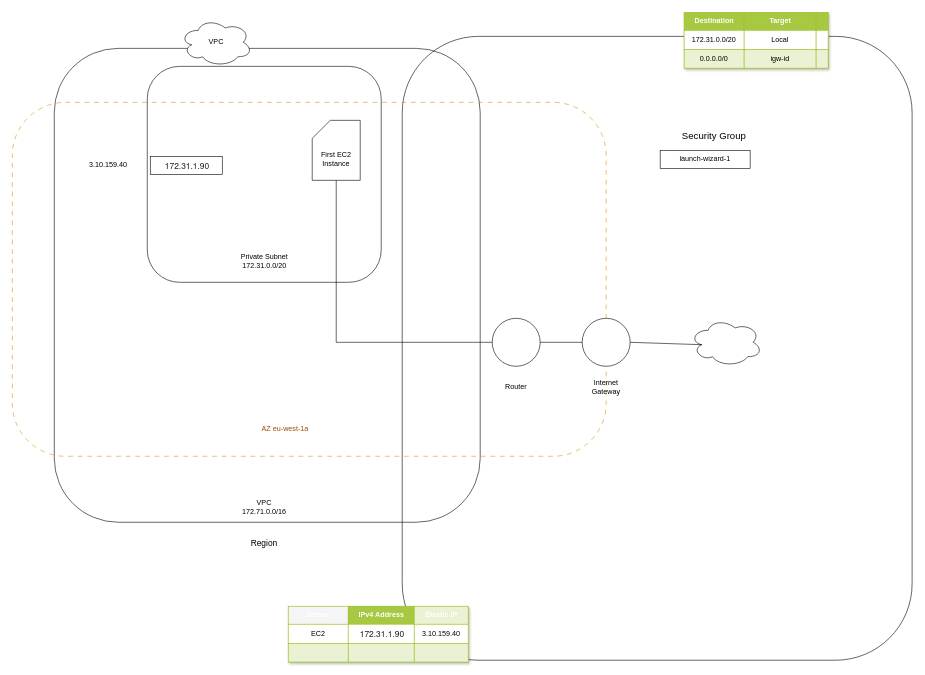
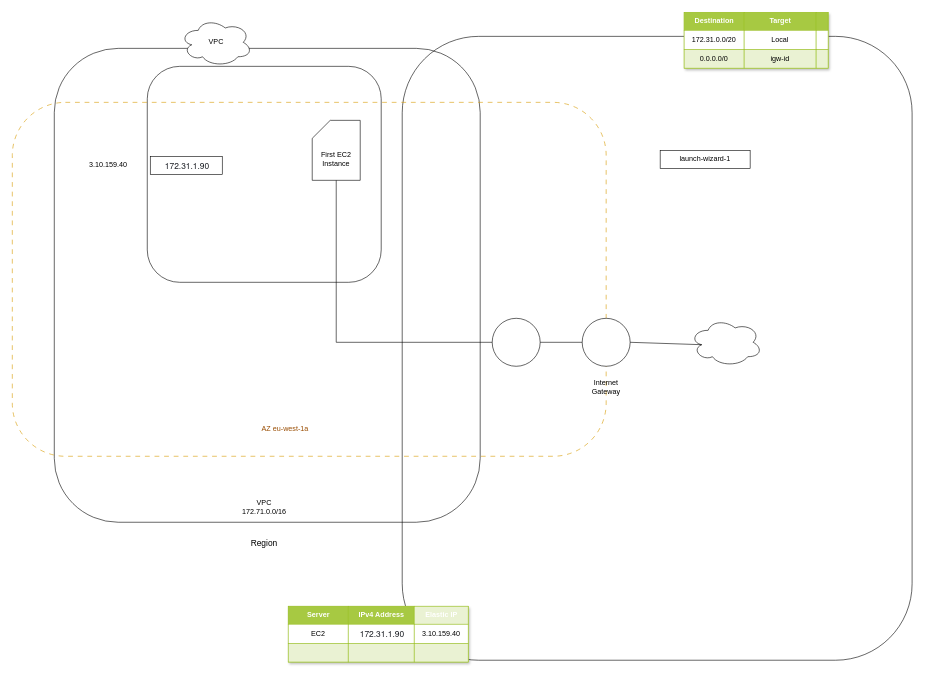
(714, 135) -> none
(264, 261) -> none
(516, 387) -> none
(318, 615) -> (318, 615)
